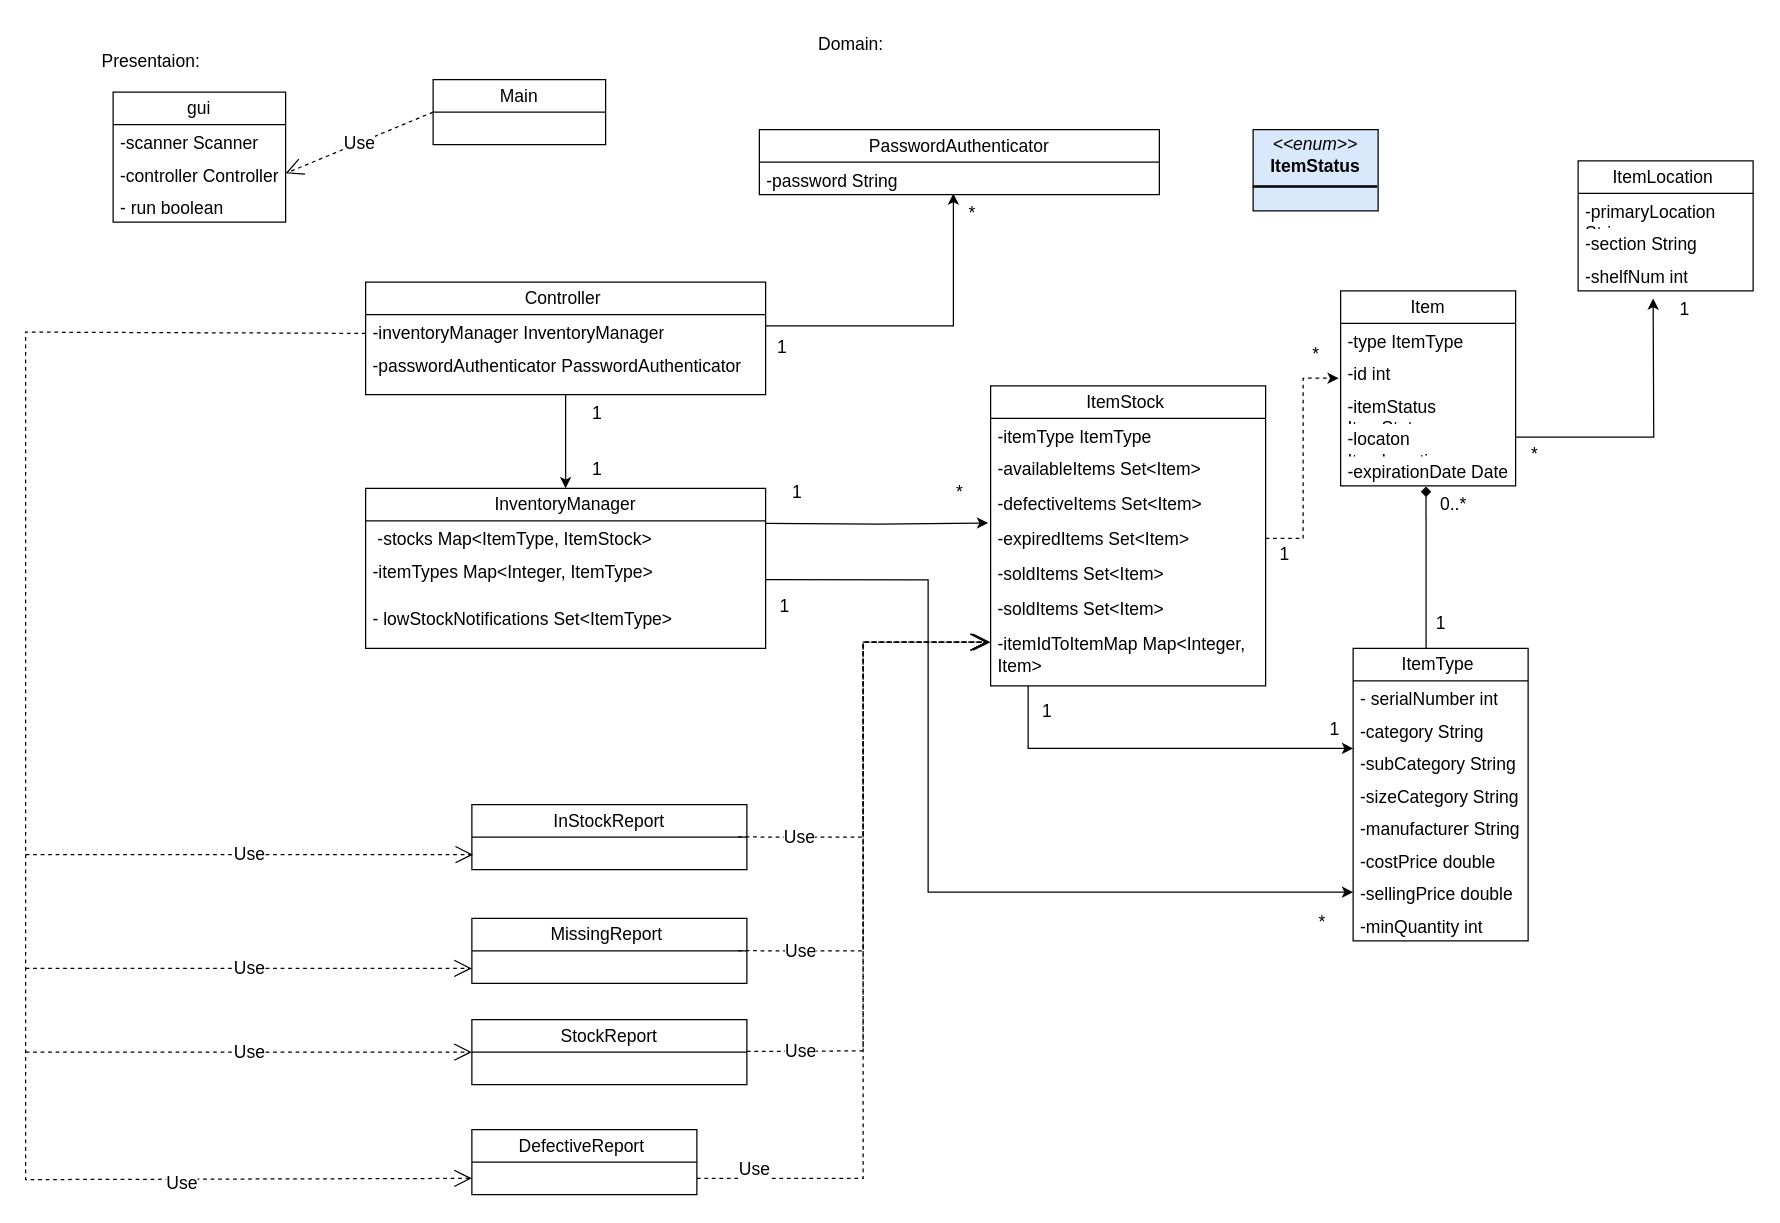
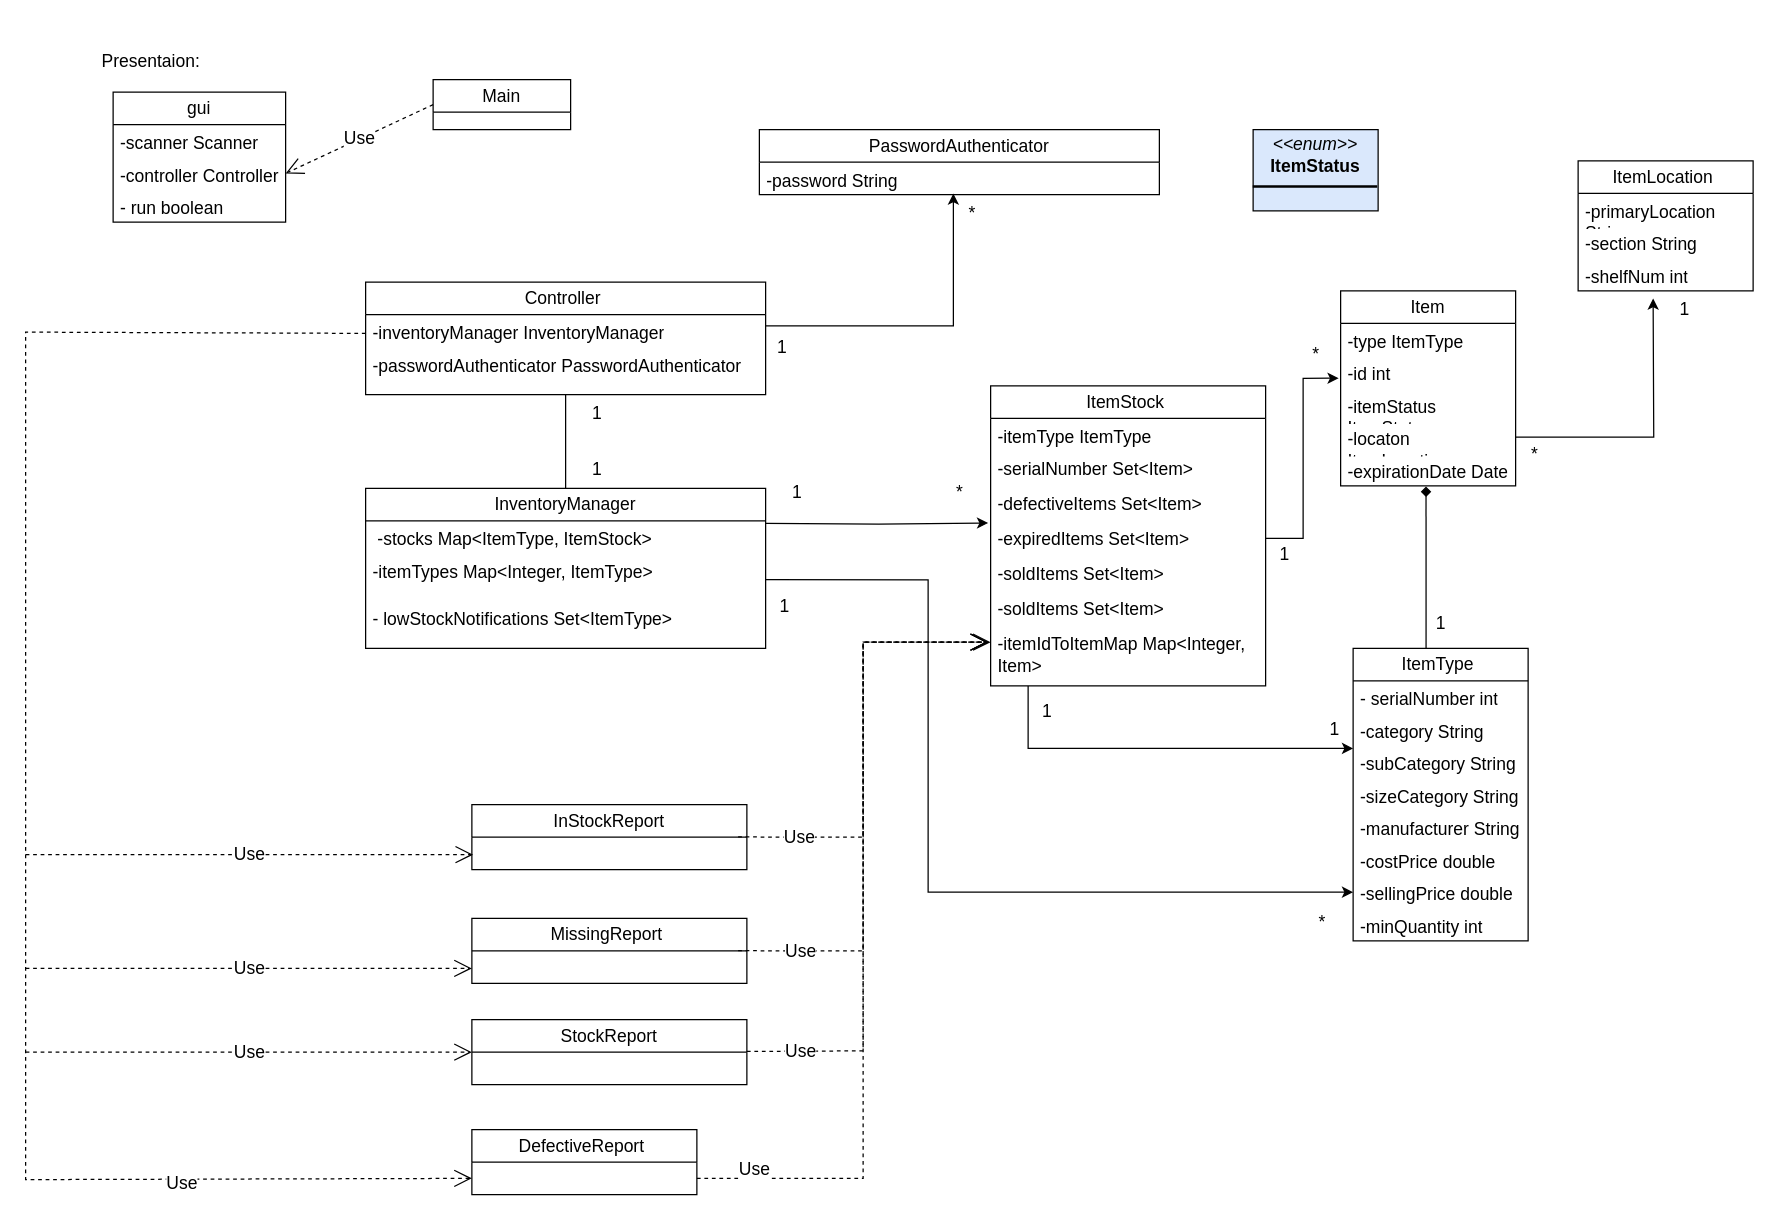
(851, 44) -> none
(519, 112) -> (502, 104)
(1303, 463) -> (1303, 463)
(1112, 470) -> (1104, 470)
(566, 478) -> (566, 481)
(1453, 504) -> none
